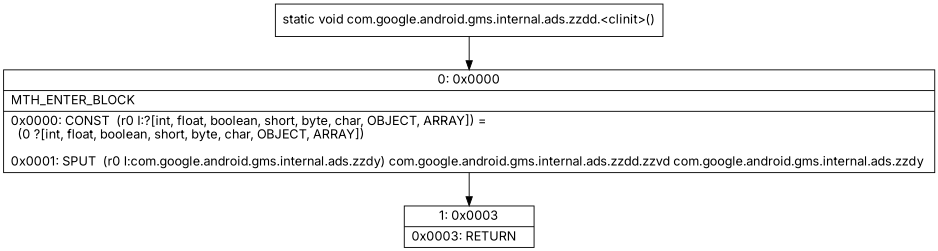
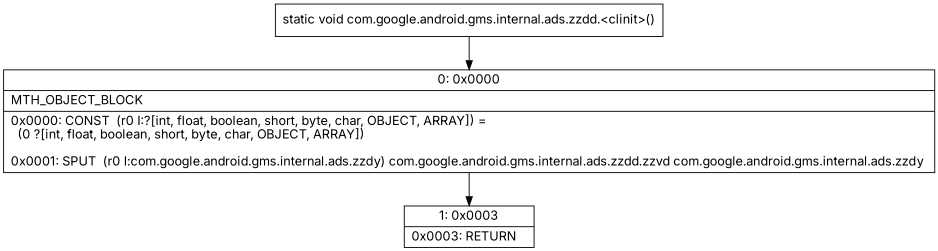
(73, 101) -> (78, 101)
